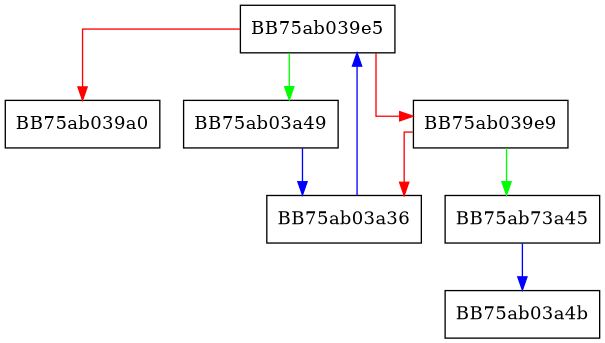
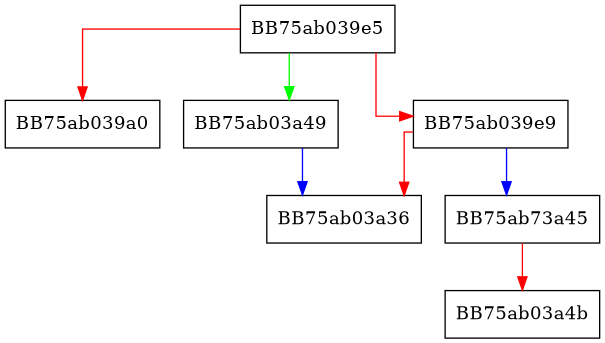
(357, 131) -> none
(507, 165) -> (507, 165)
(522, 260) -> (522, 260)
